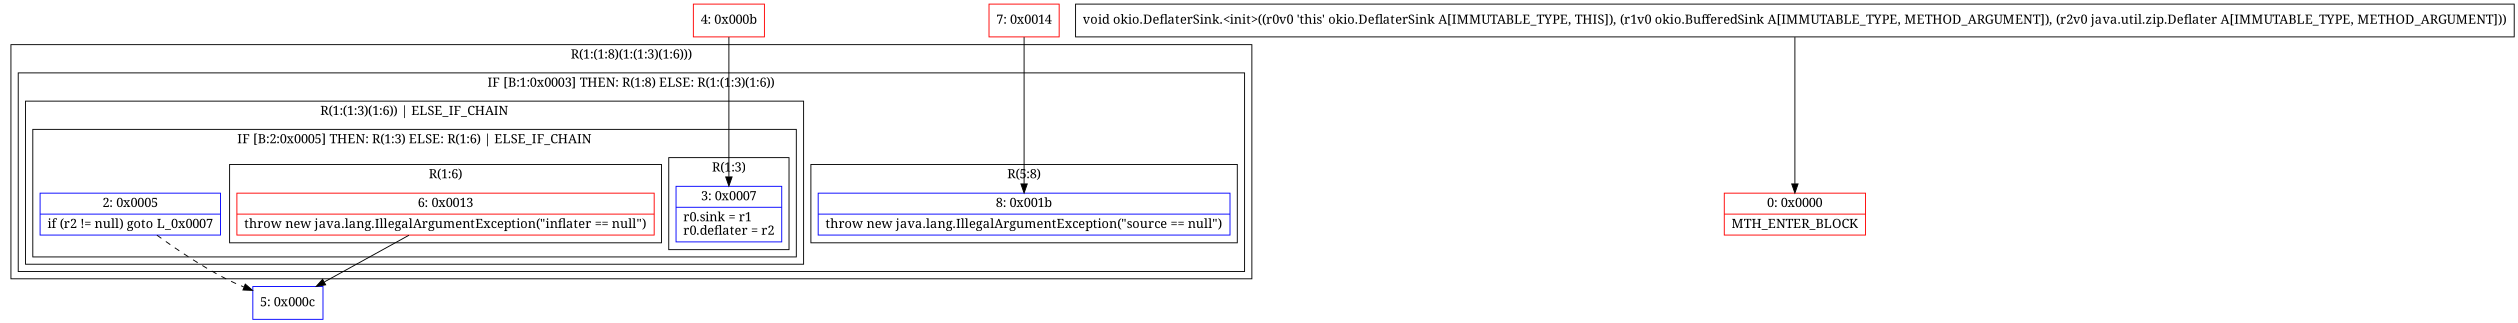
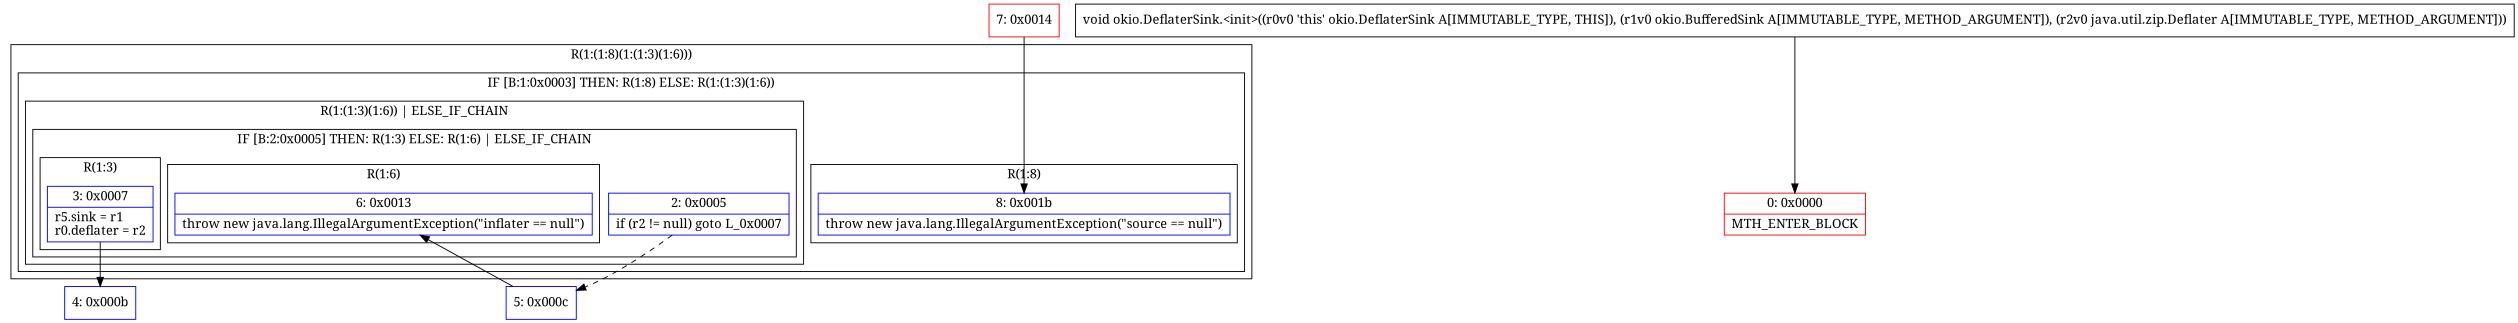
(729, 20) -> (100, 303)
(729, 107) -> (100, 260)
(1024, 175) -> (1024, 175)
(446, 214) -> (384, 214)
(718, 217) -> (89, 217)
(382, 250) -> (449, 251)
